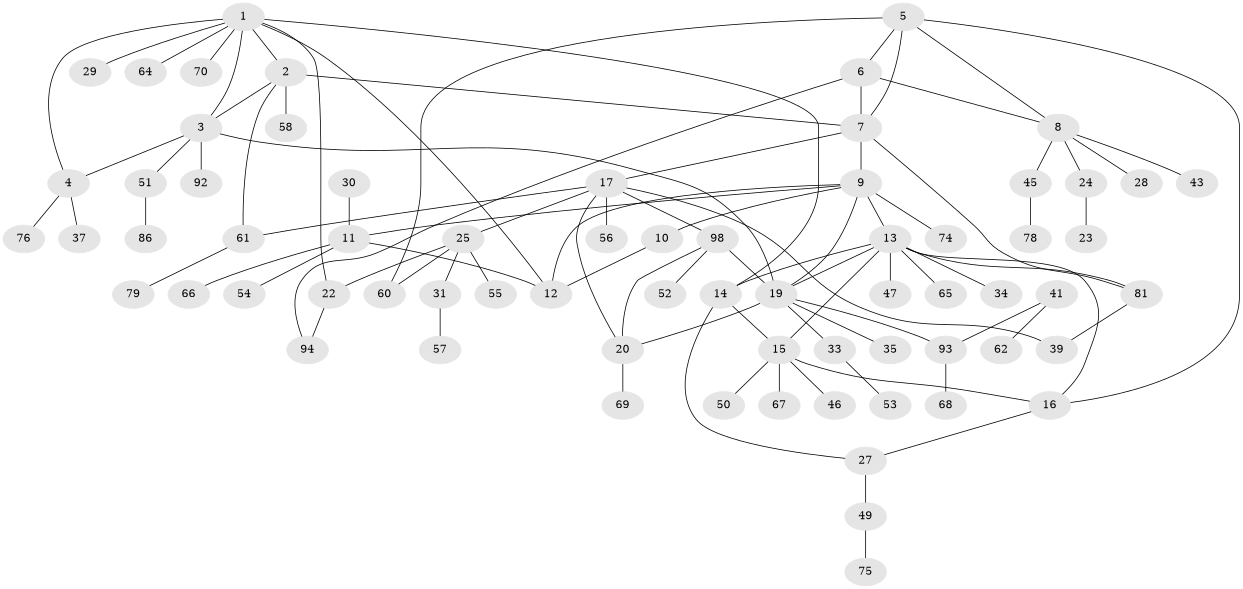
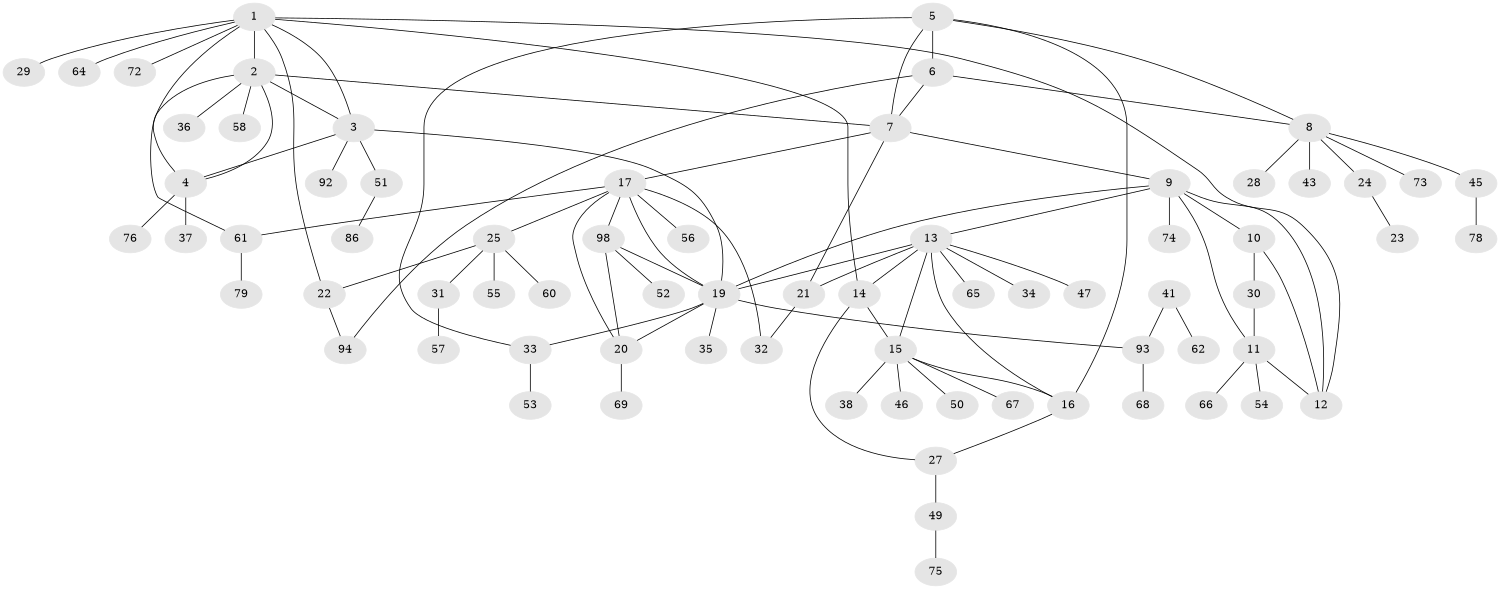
(574, 45) -> (508, 61)
(201, 72) -> (135, 72)
none -> (184, 128)
none -> (263, 148)
none -> (1421, 183)
none -> (657, 249)
none -> (1254, 267)
(1142, 294) -> (804, 294)
(1057, 350) -> (762, 350)
none -> (846, 405)
